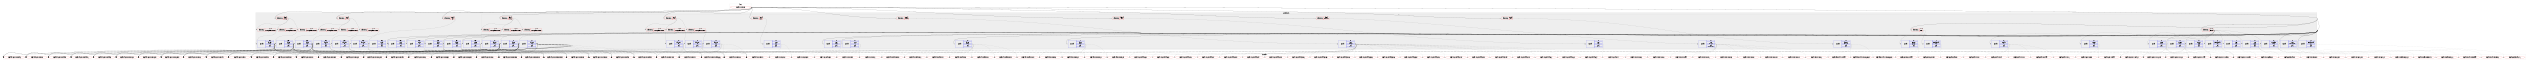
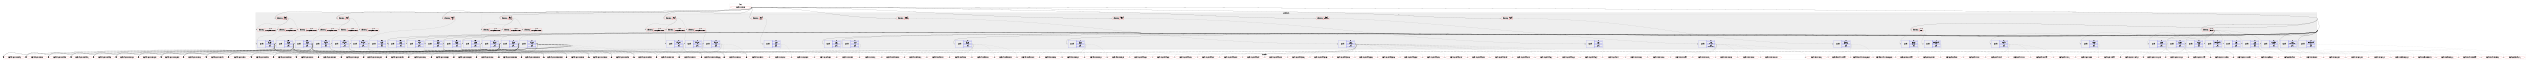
(1794, 57) -> none
